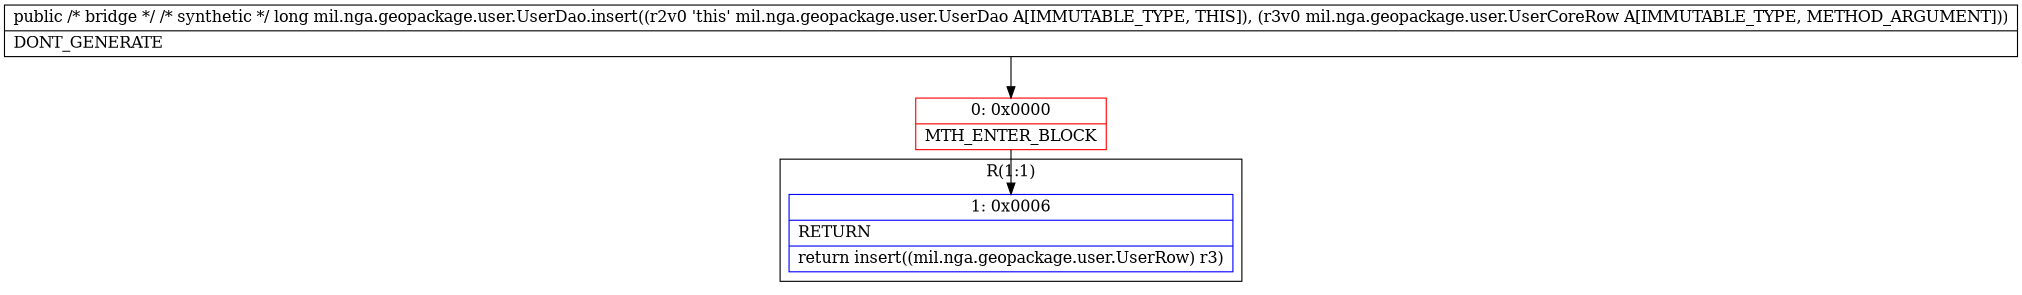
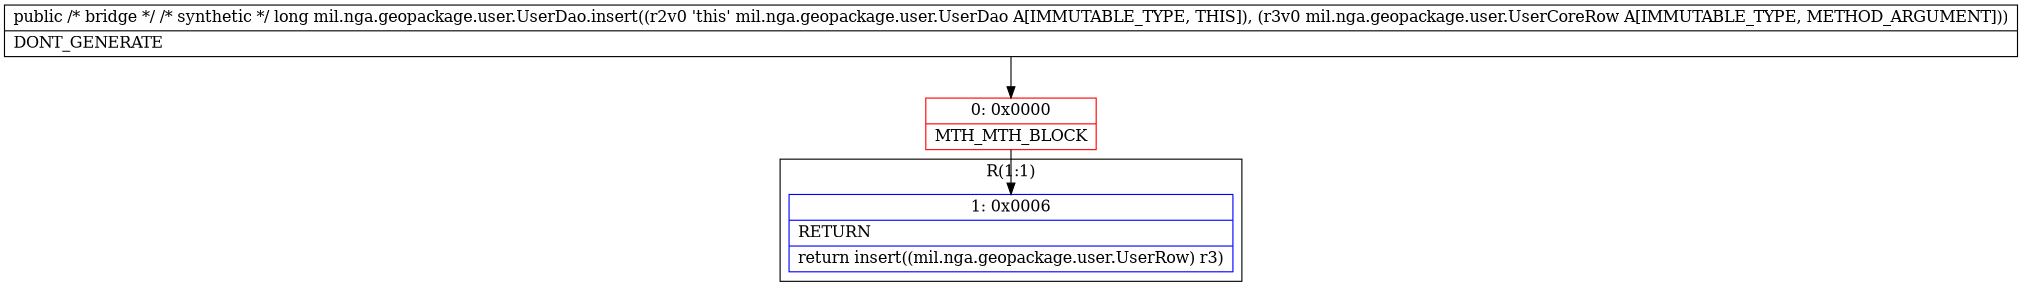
(1011, 136) -> (1011, 136)
